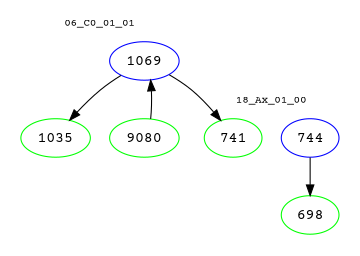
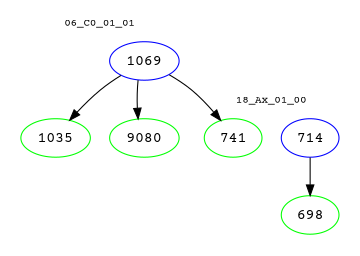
(152, 105) -> (137, 94)
(310, 138) -> (310, 138)
